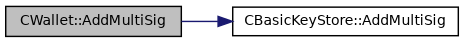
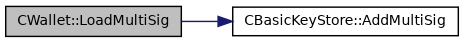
(94, 21) -> (94, 21)
